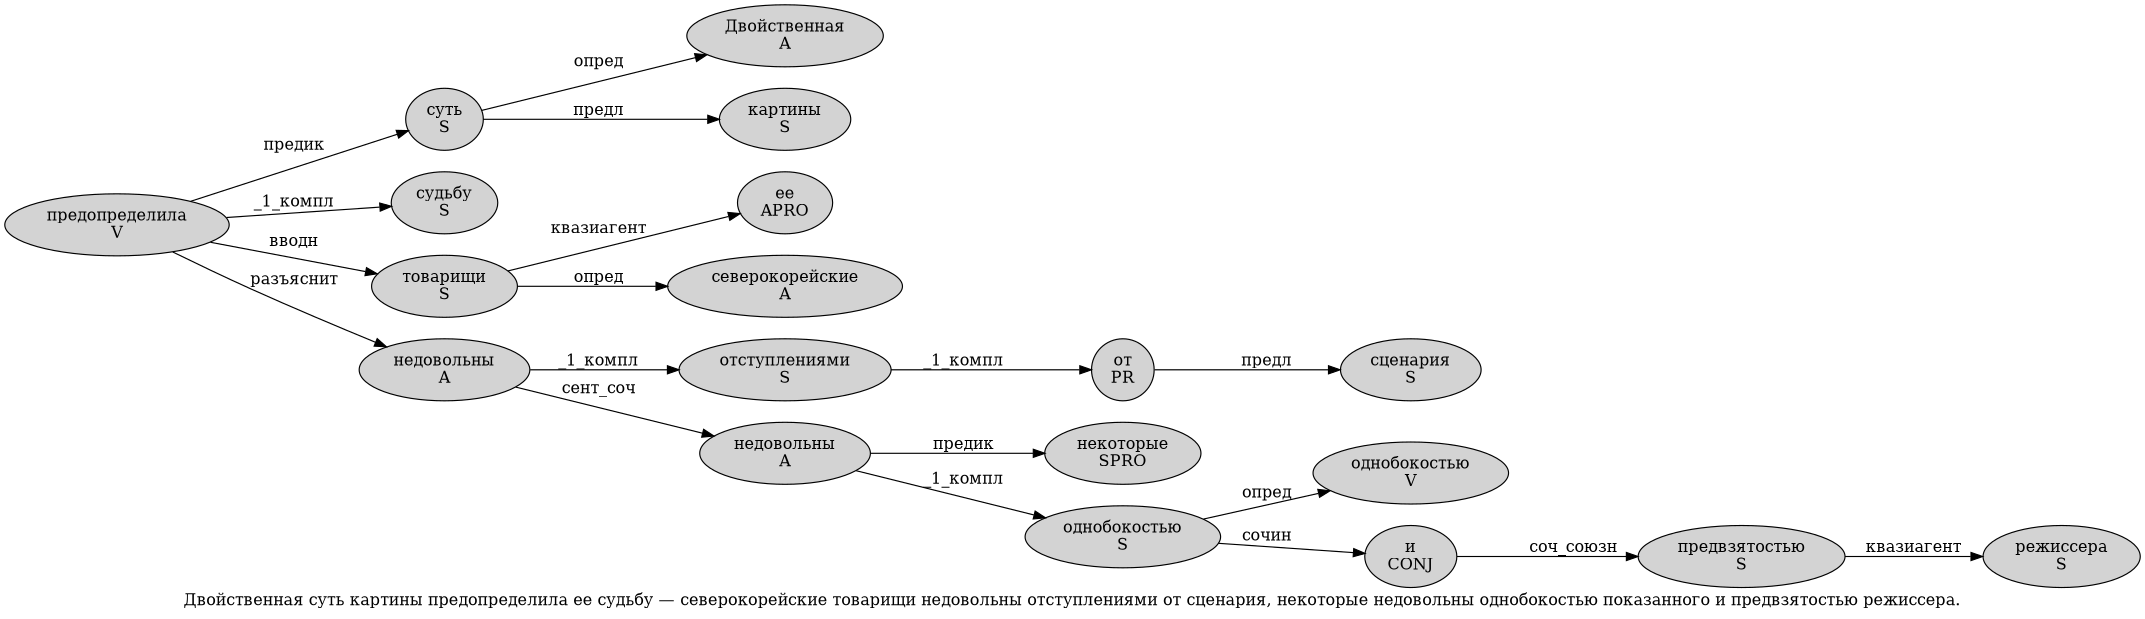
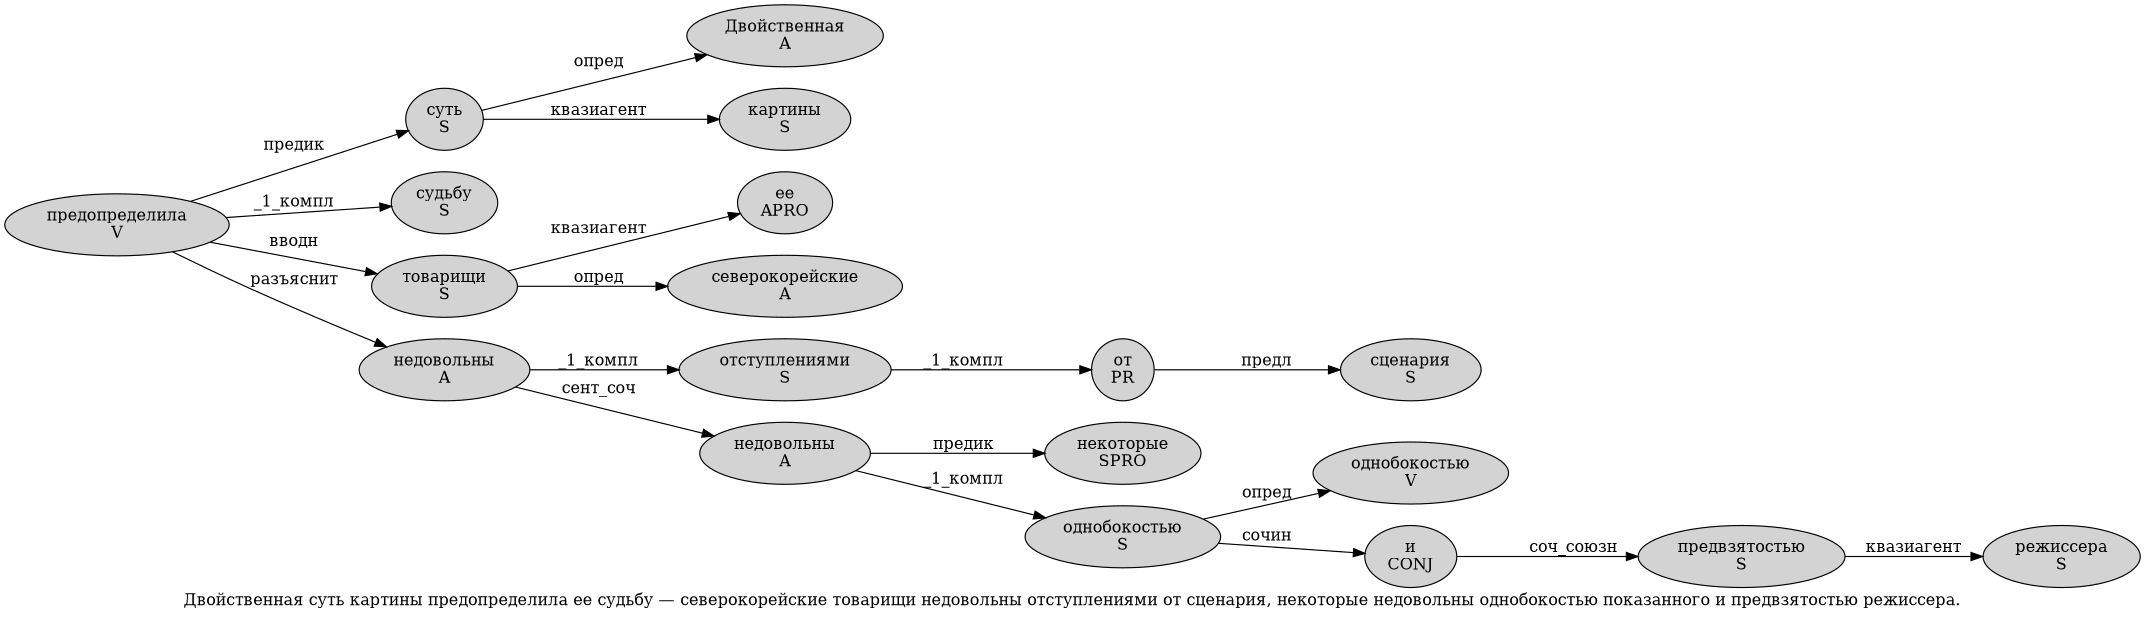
(599, 111) -> (599, 111)
